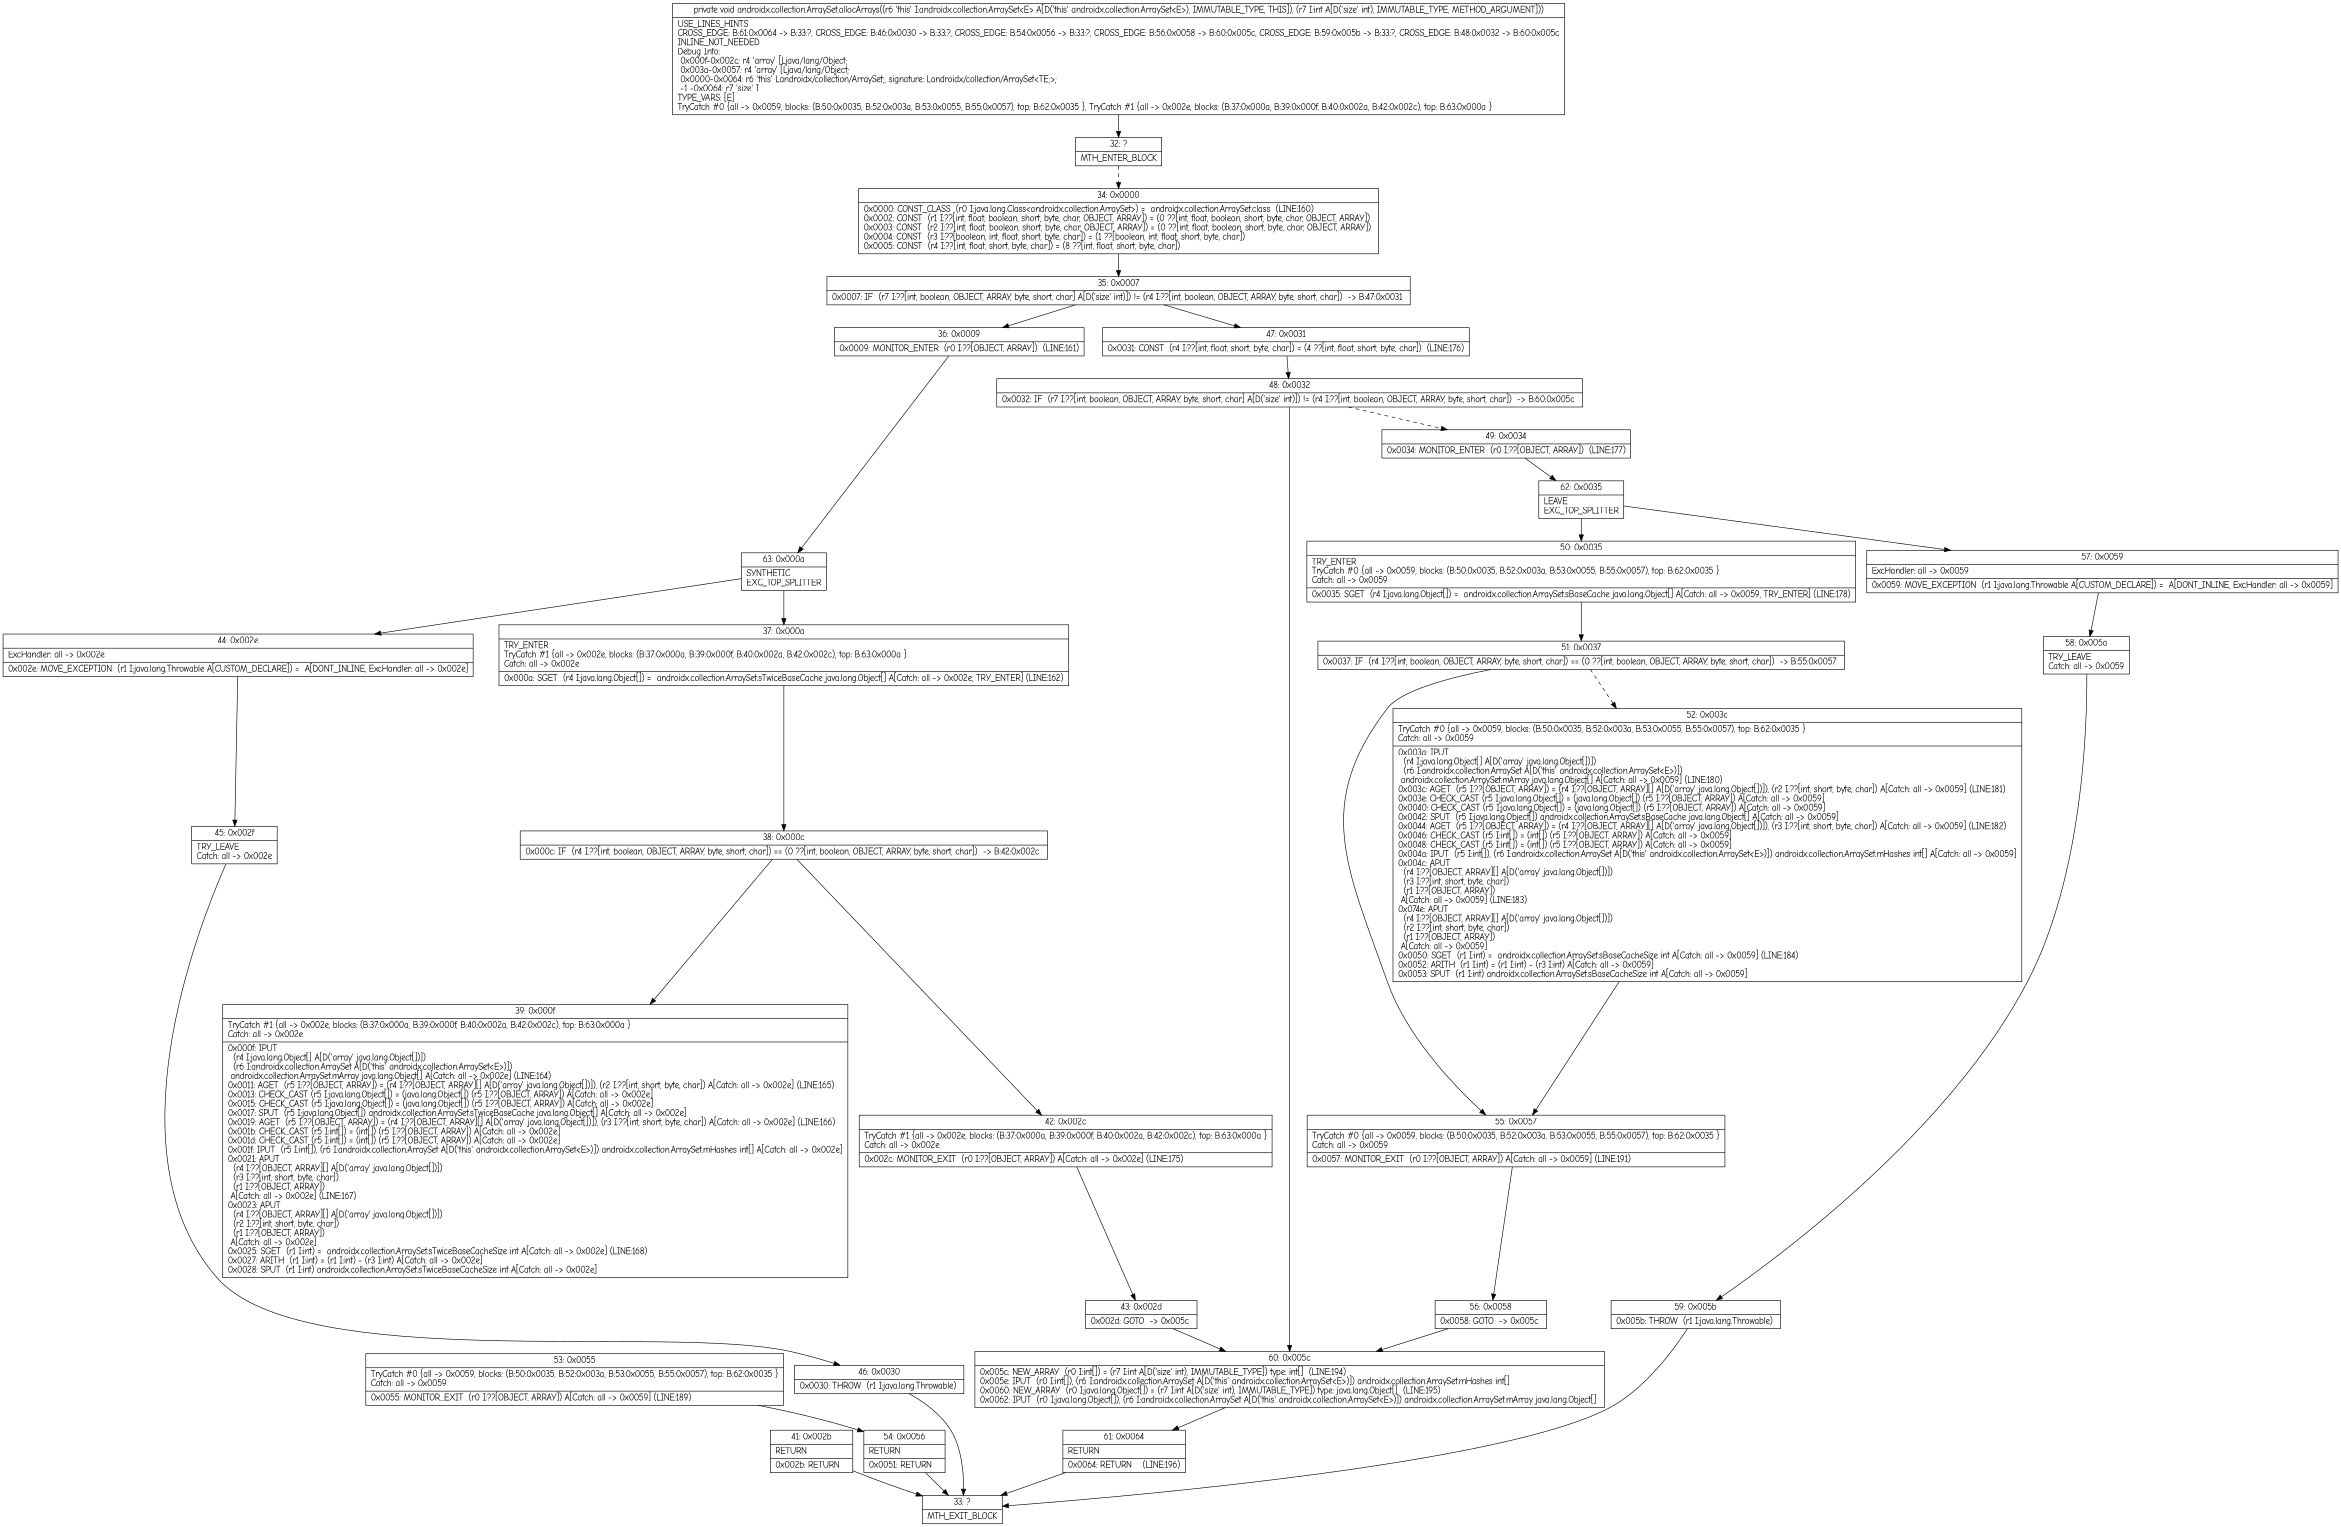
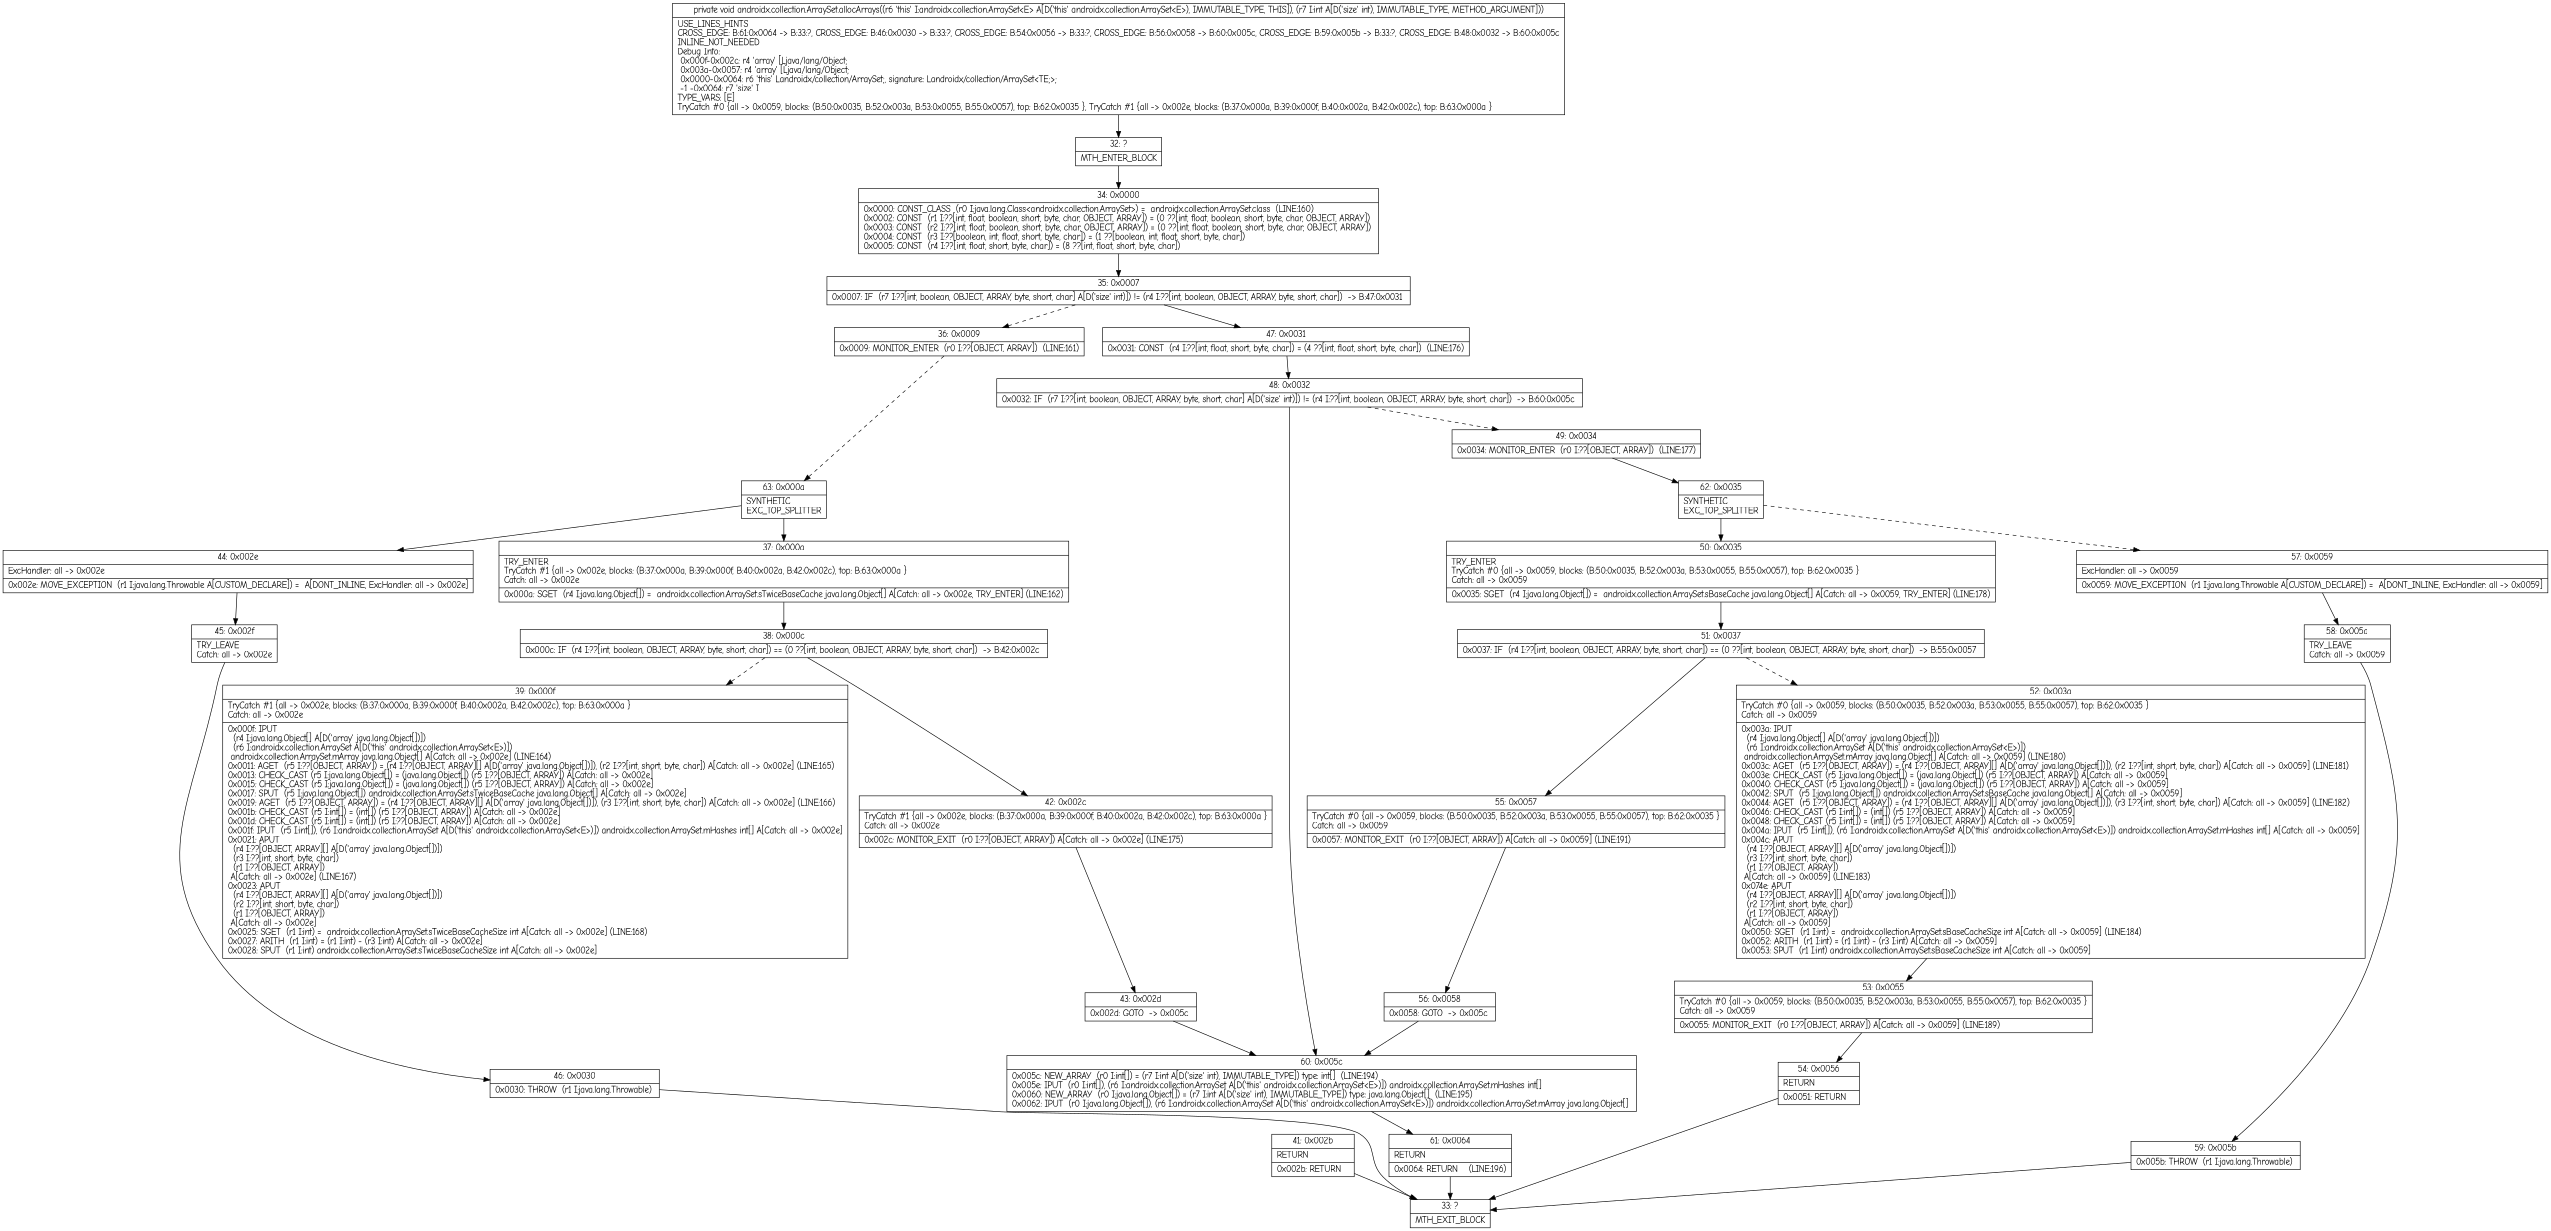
(1119, 174) -> (1119, 174)
(1042, 315) -> (1042, 315)
(875, 452) -> (877, 416)
(1556, 502) -> (1706, 502)
(1784, 528) -> (1949, 527)
(713, 929) -> (748, 670)
(1577, 1046) -> (1919, 967)
